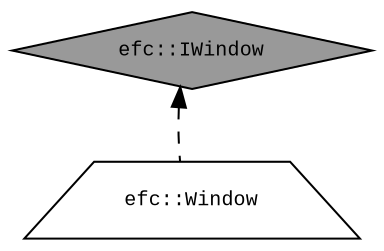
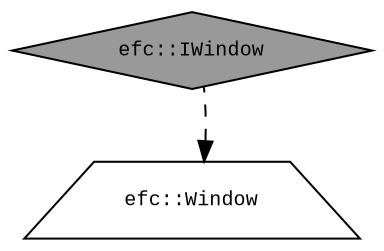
(179, 134) -> (206, 114)
